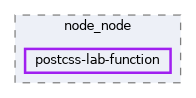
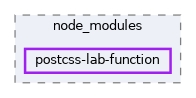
(98, 27) -> (98, 27)
